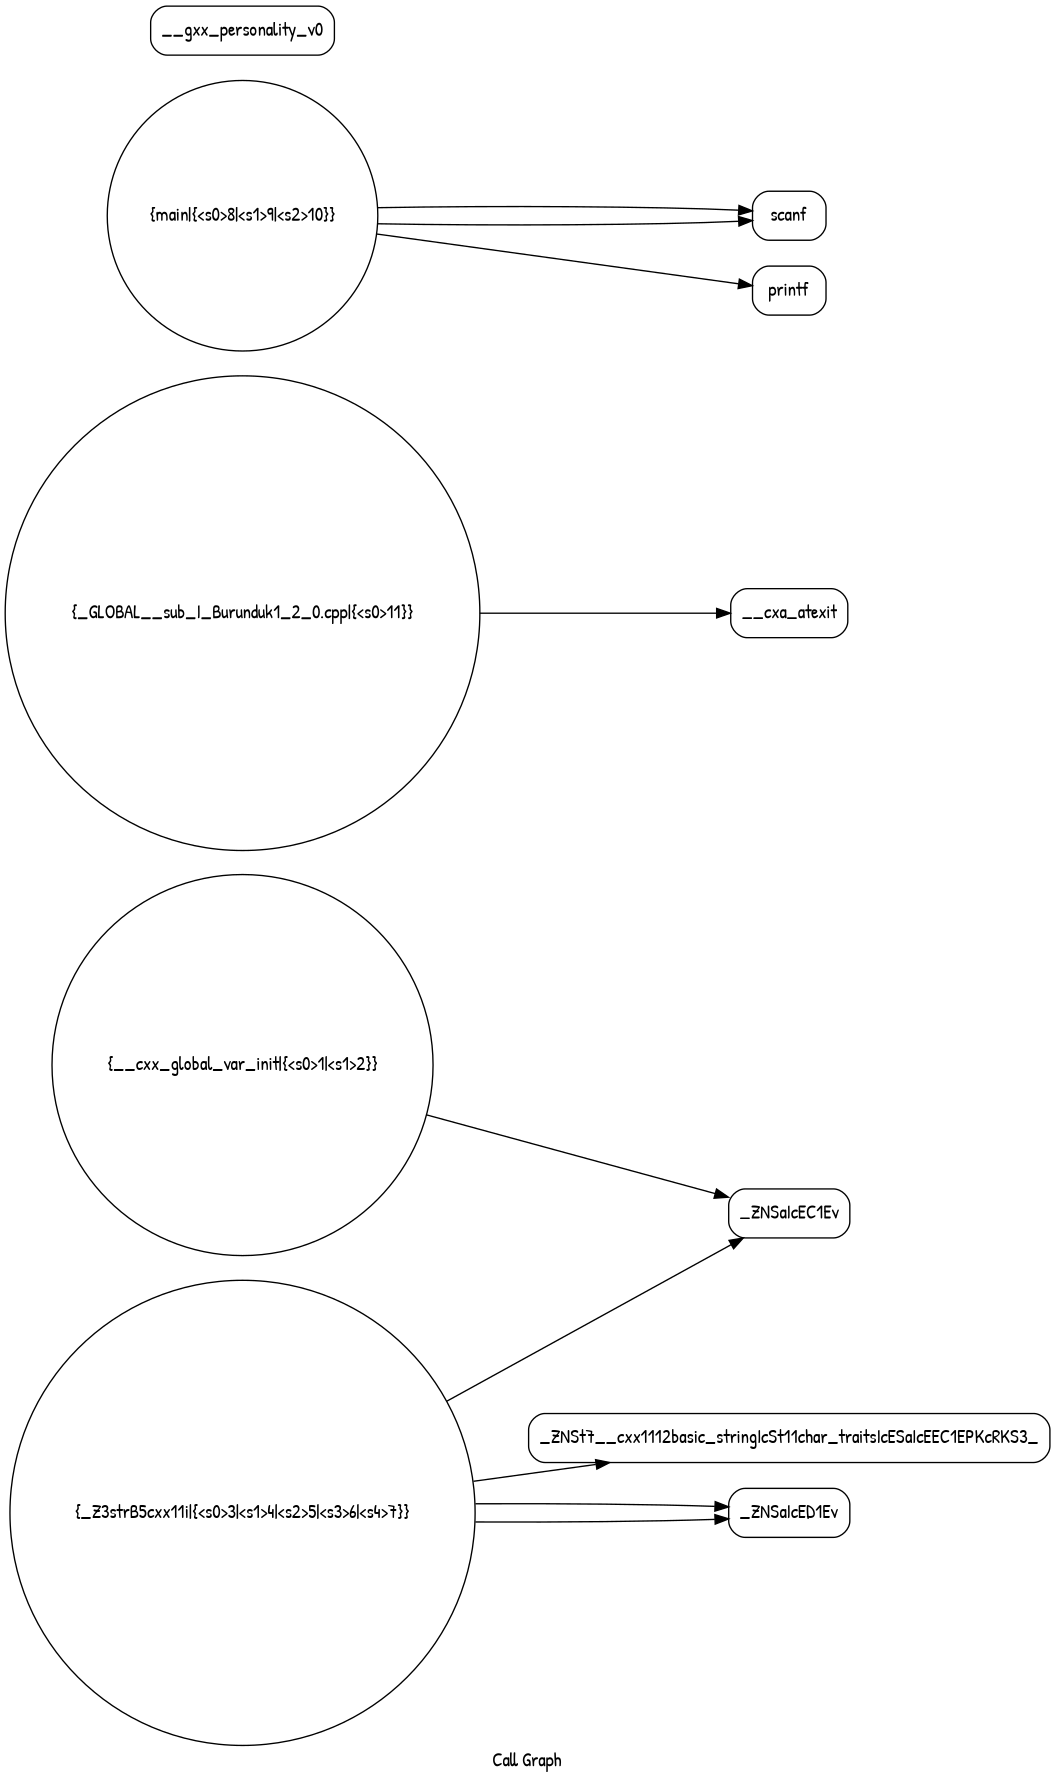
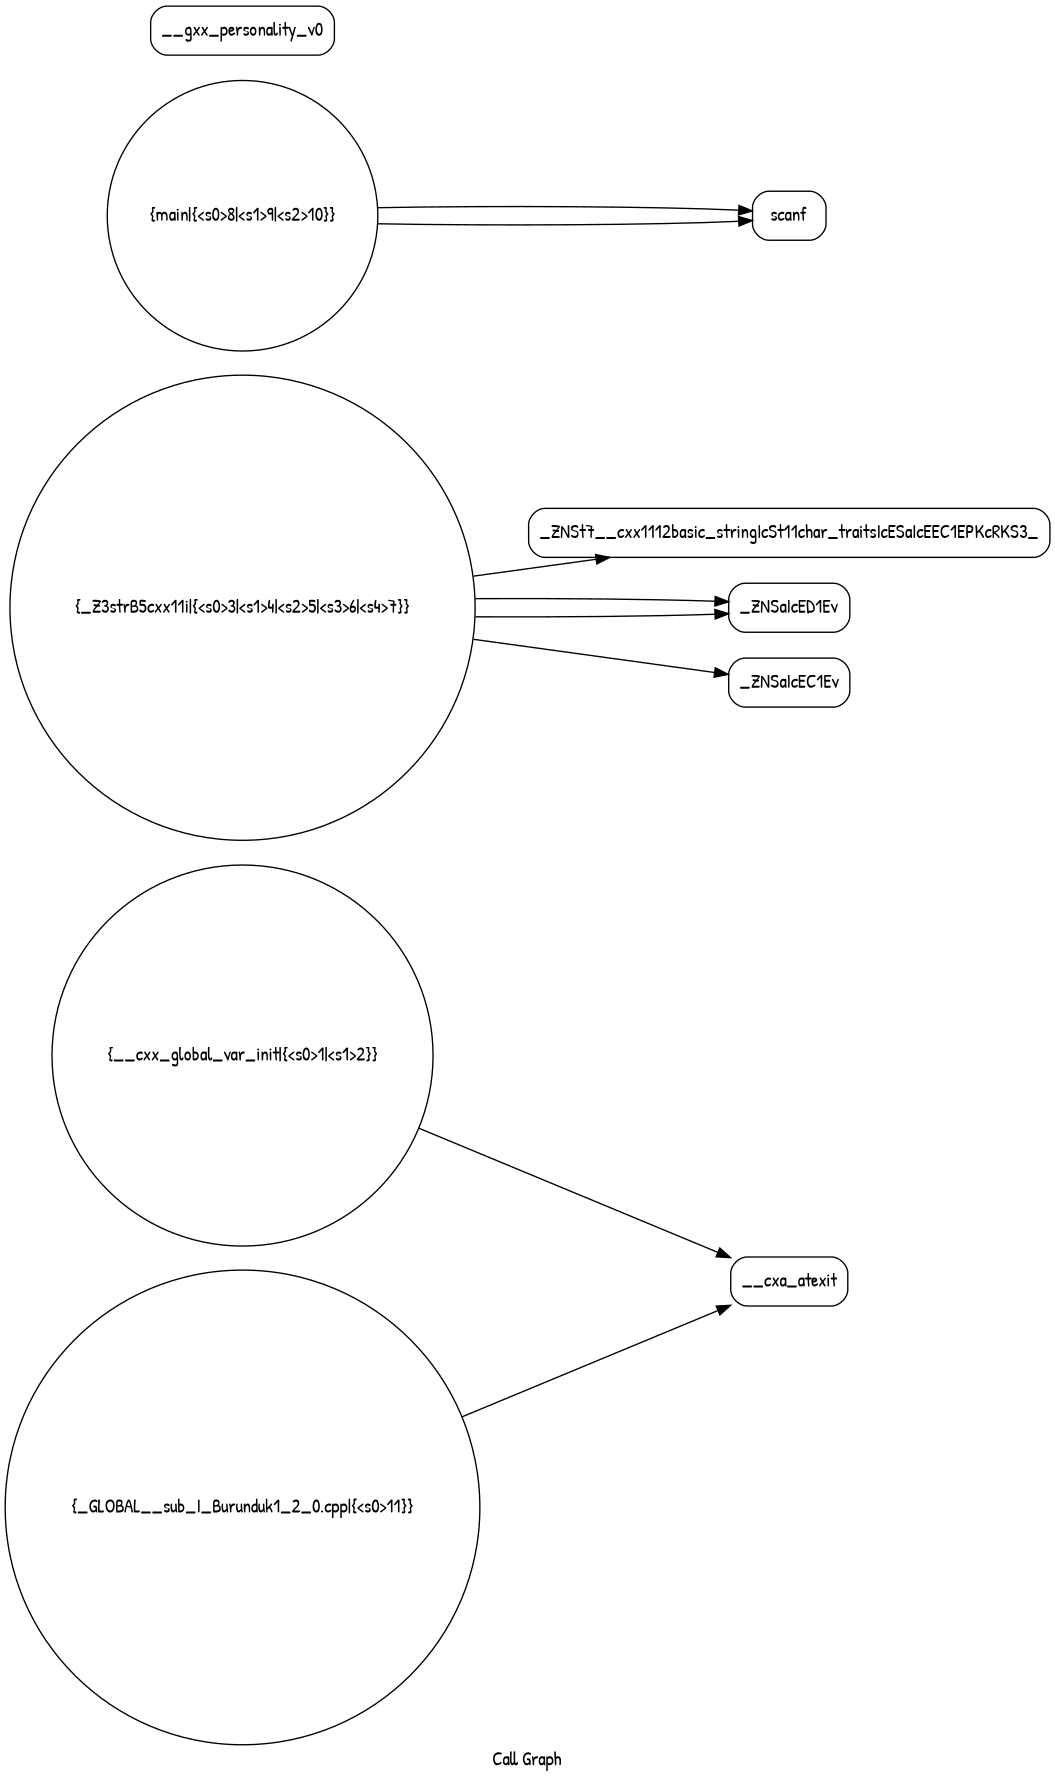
(789, 291) -> none
(571, 1154) -> (568, 1190)
